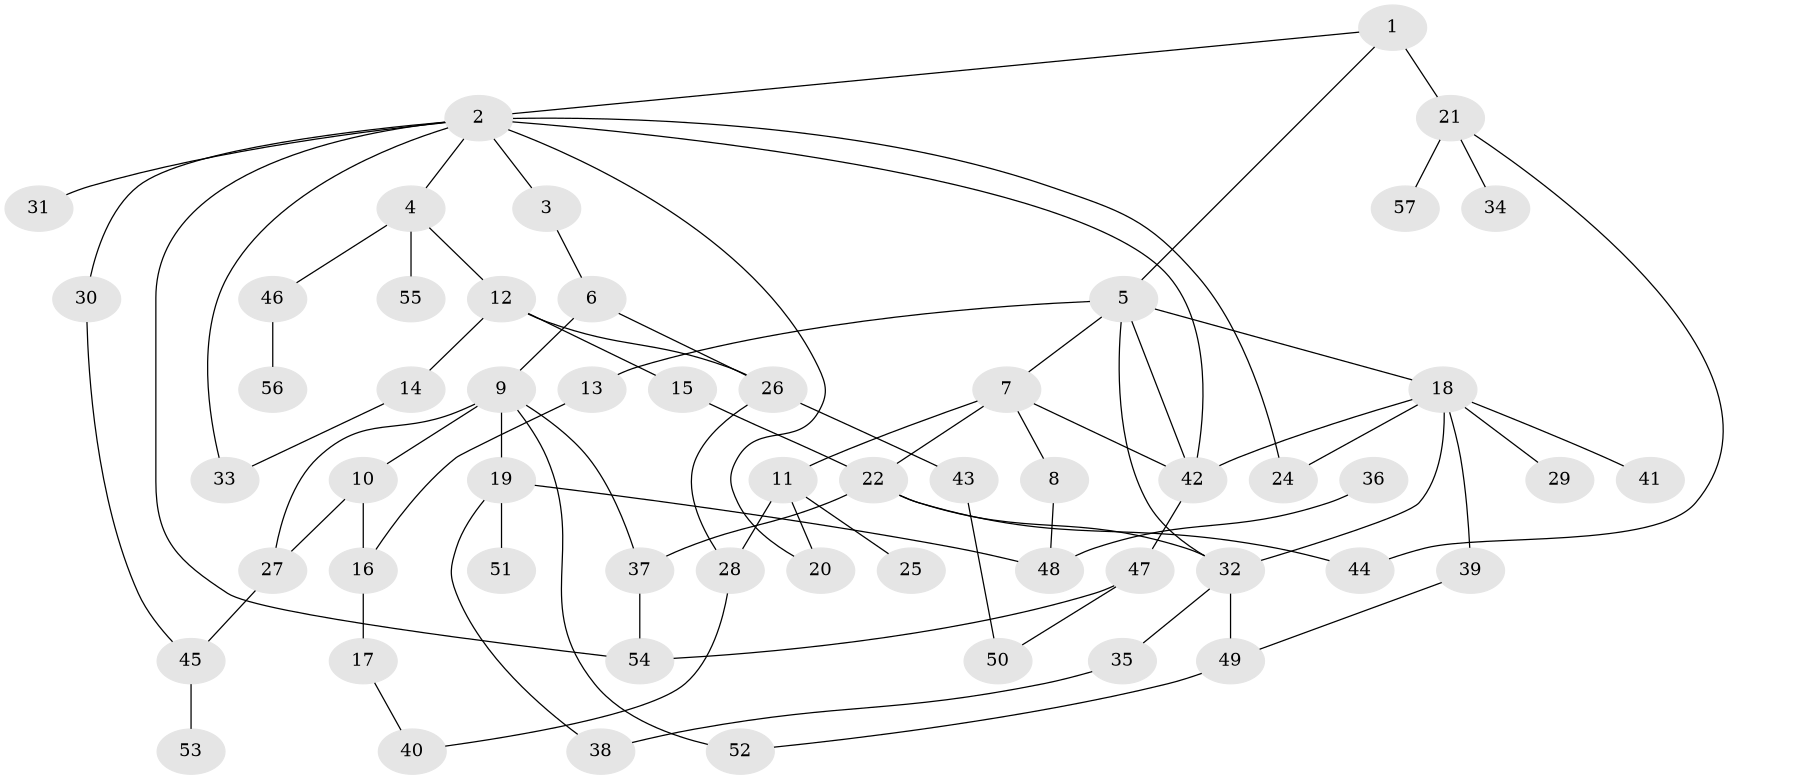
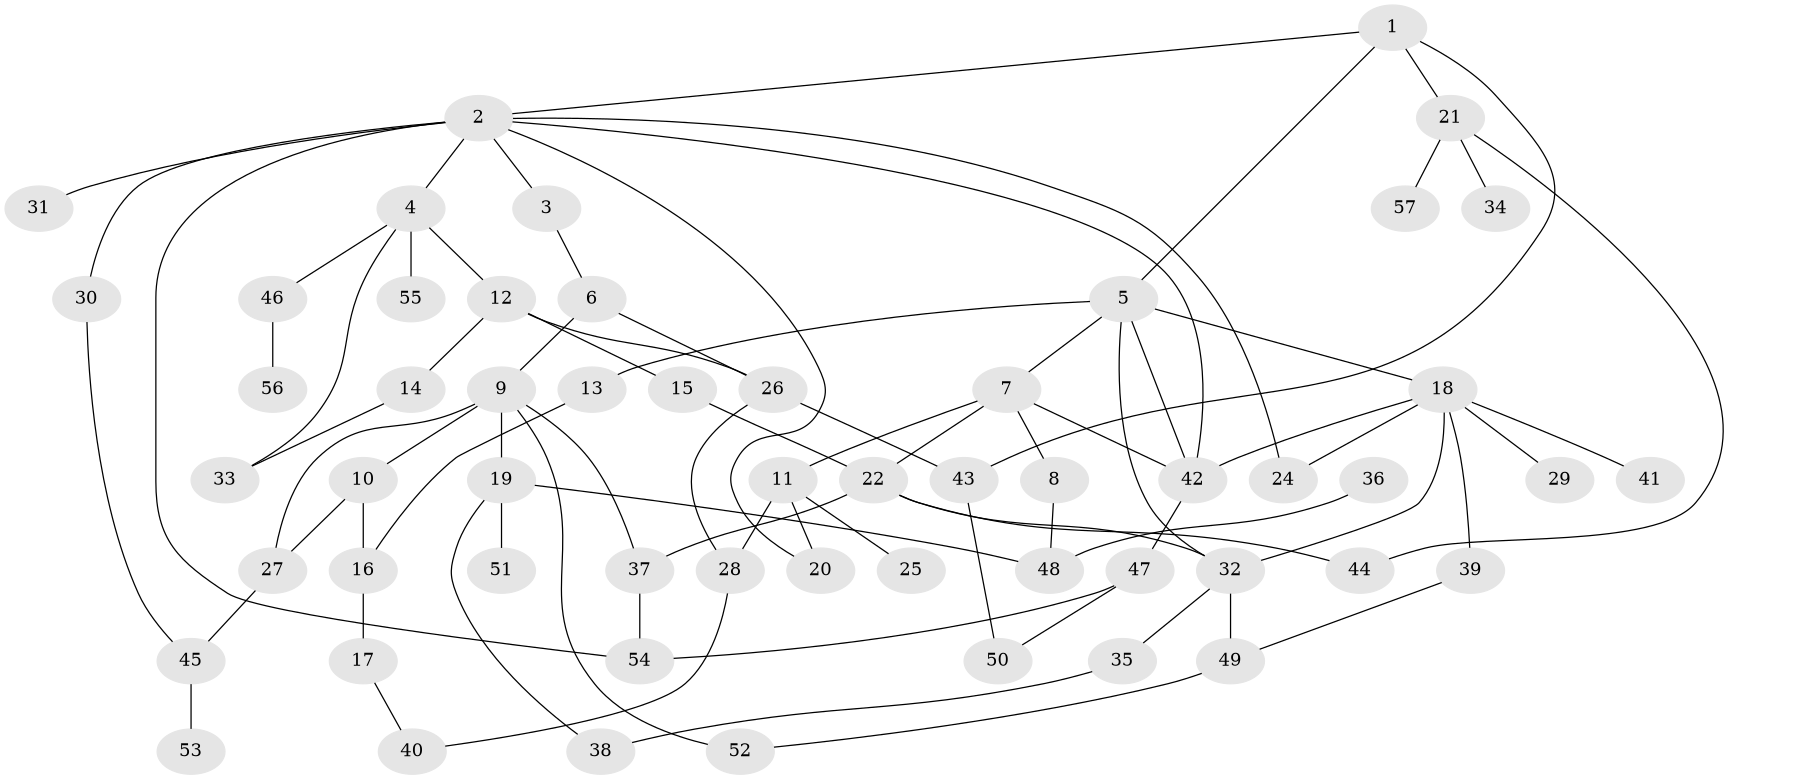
(253, 241) -> (343, 361)
none -> (1408, 353)
